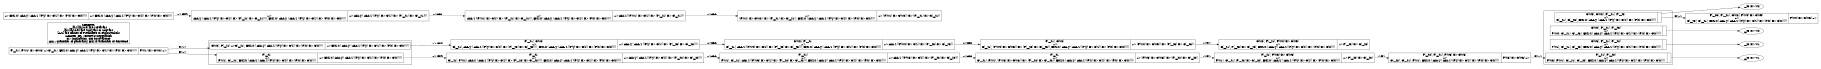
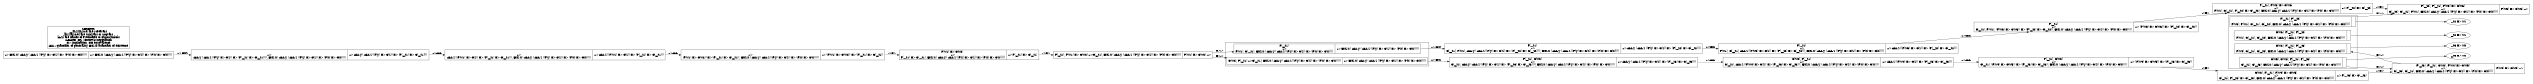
none -> (969, 55)
none -> (2377, 57)
(1537, 58) -> (2373, 16)
none -> (2379, 73)
